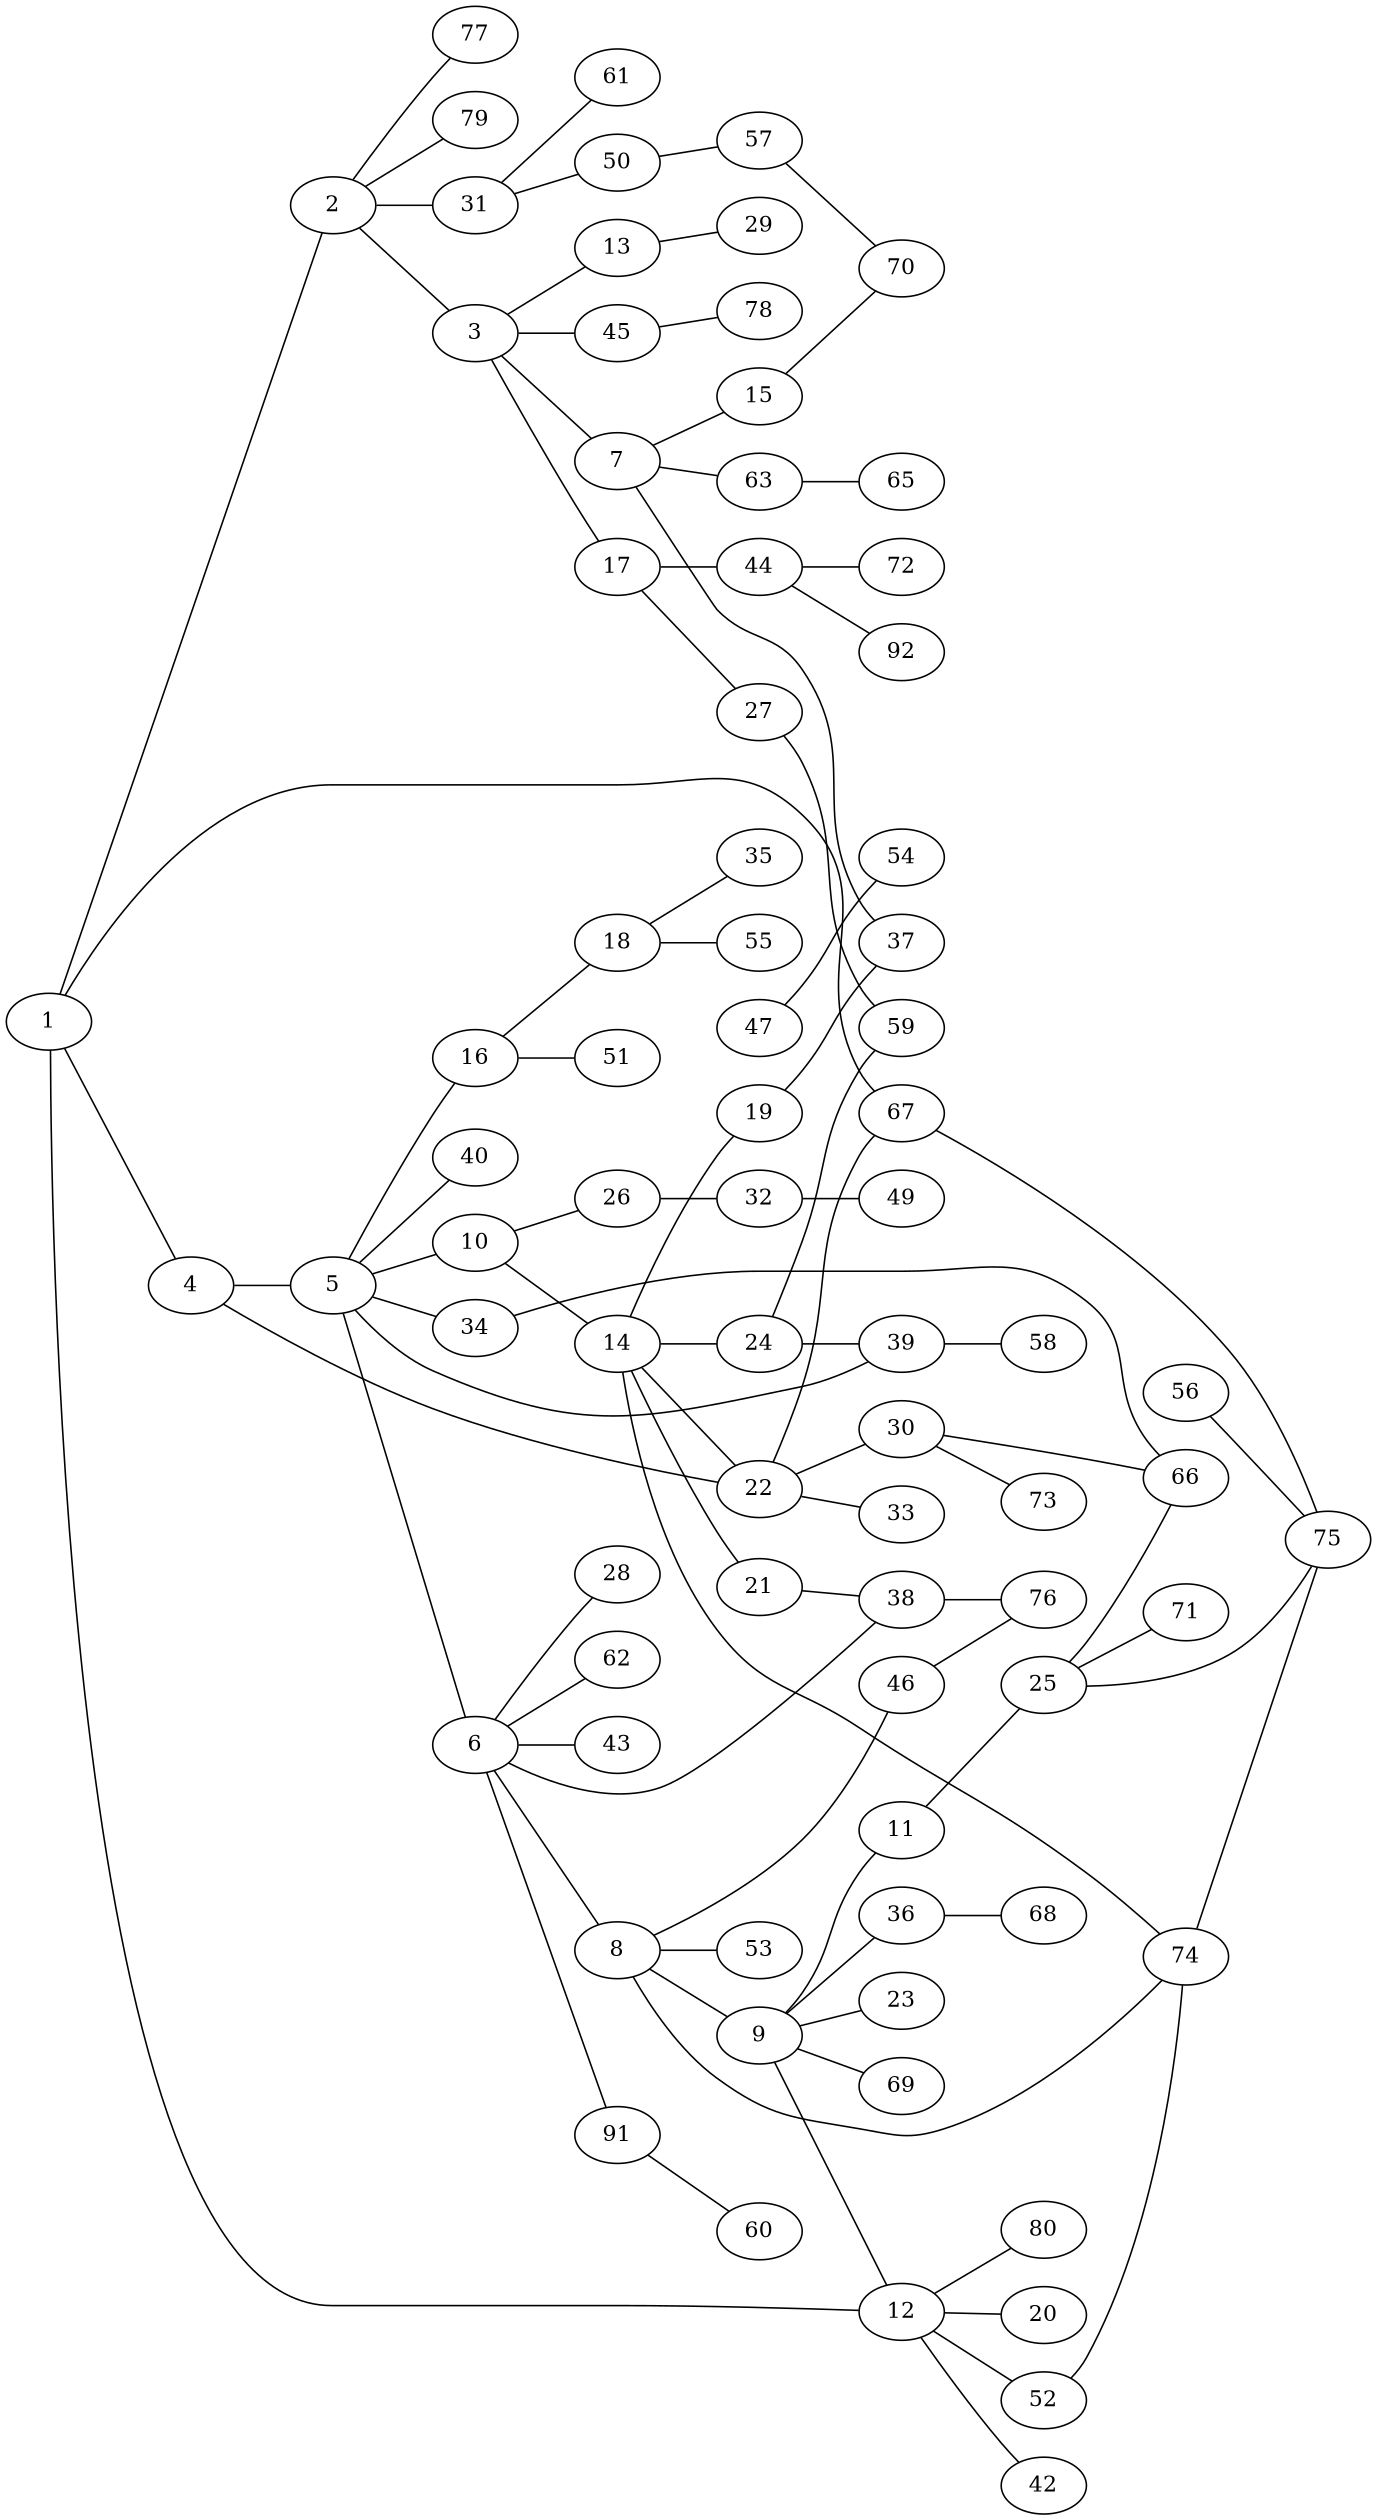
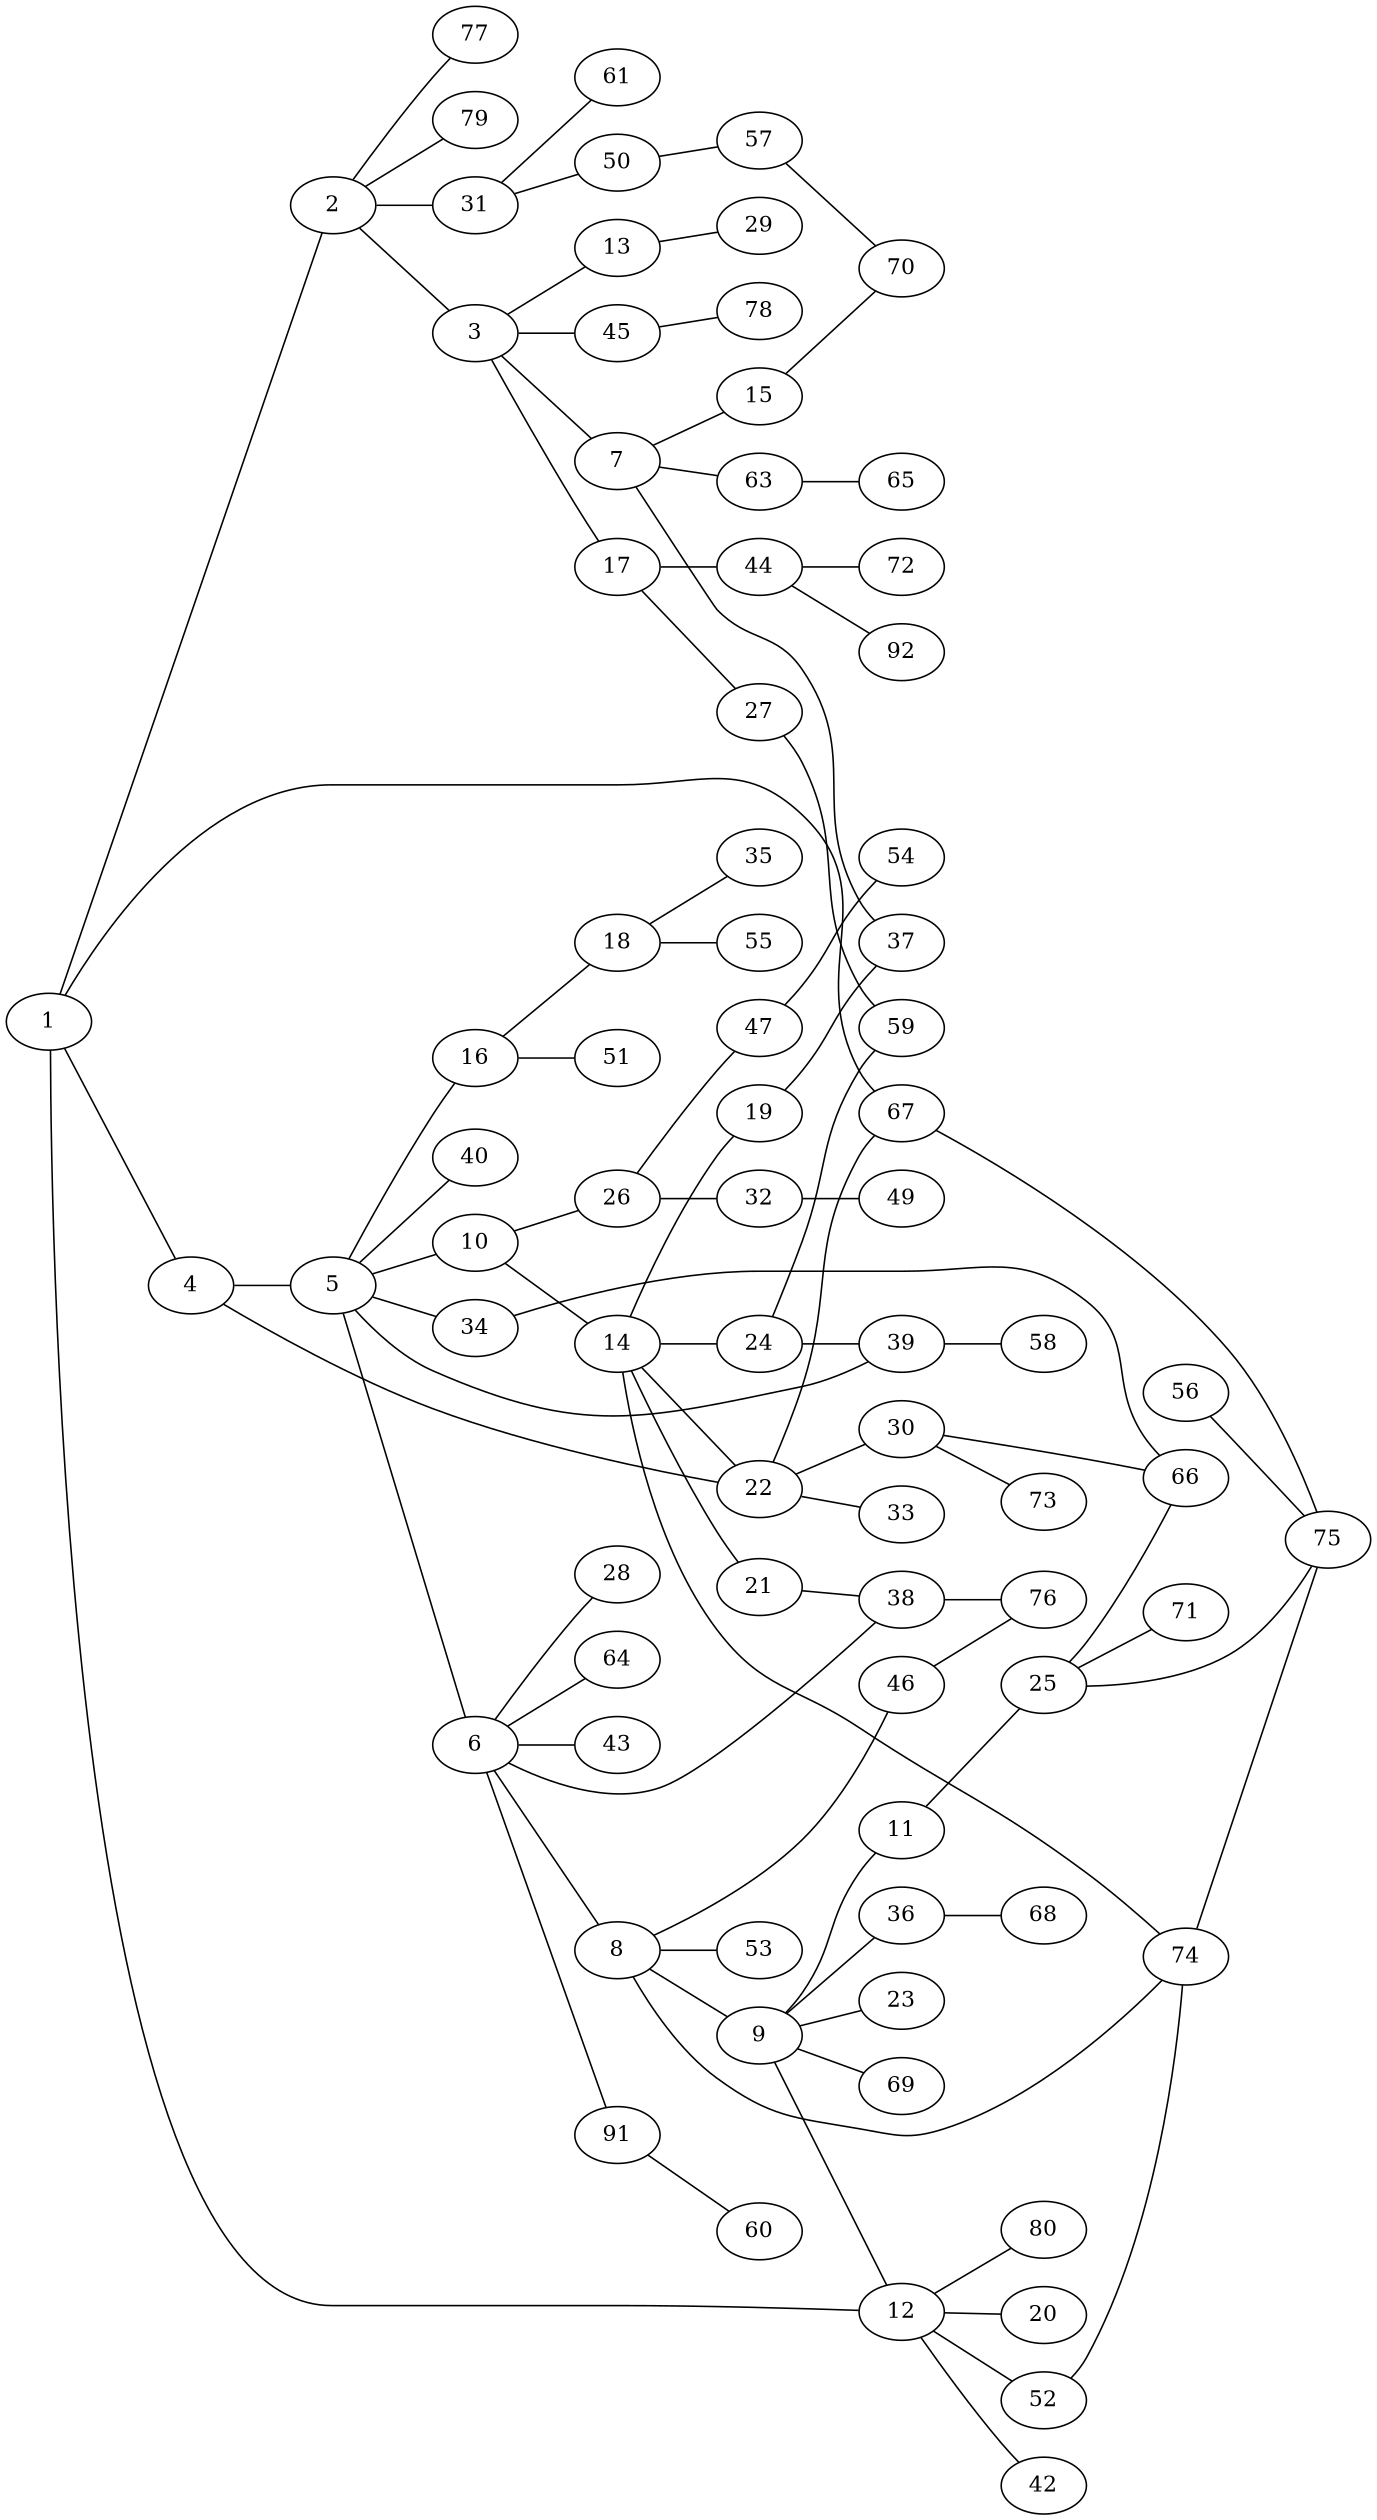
none -> (684, 1111)
(617, 1660) -> (617, 1660)
